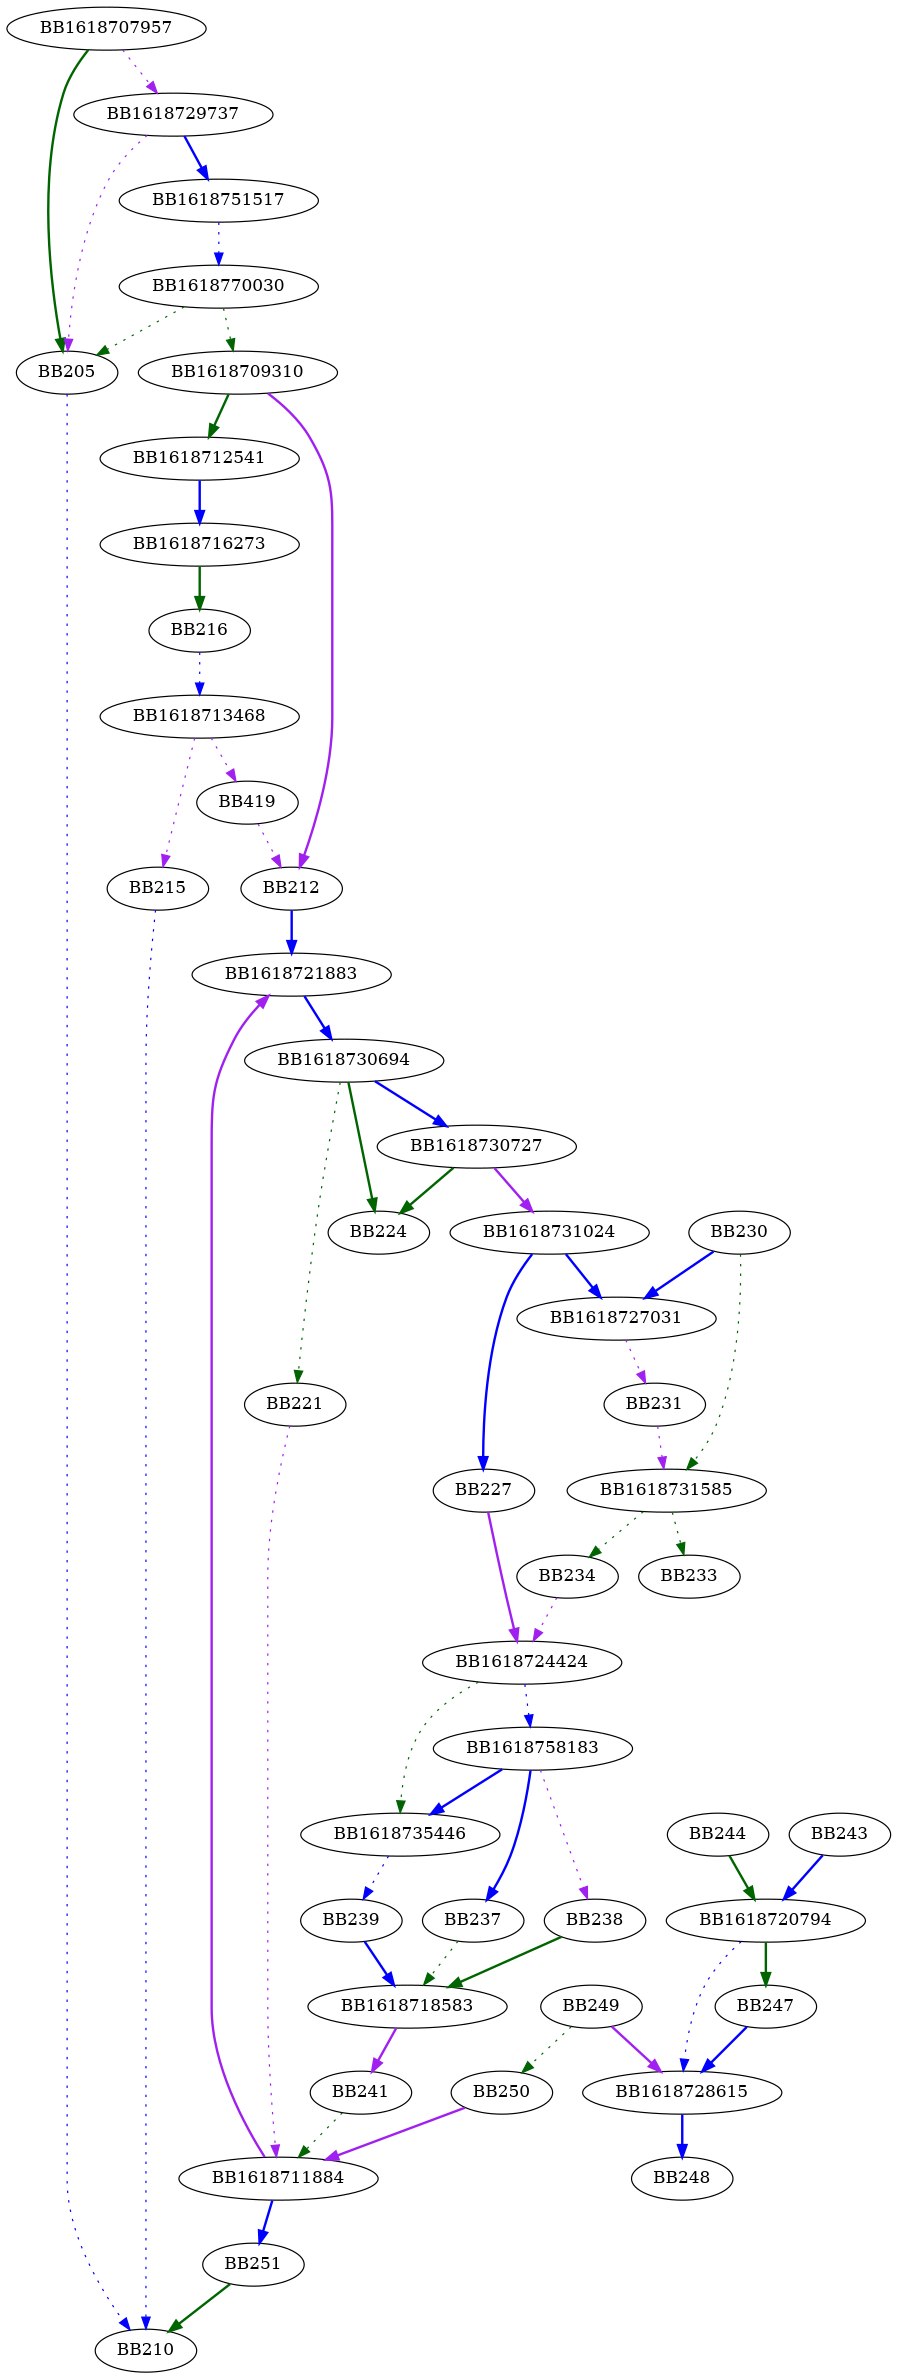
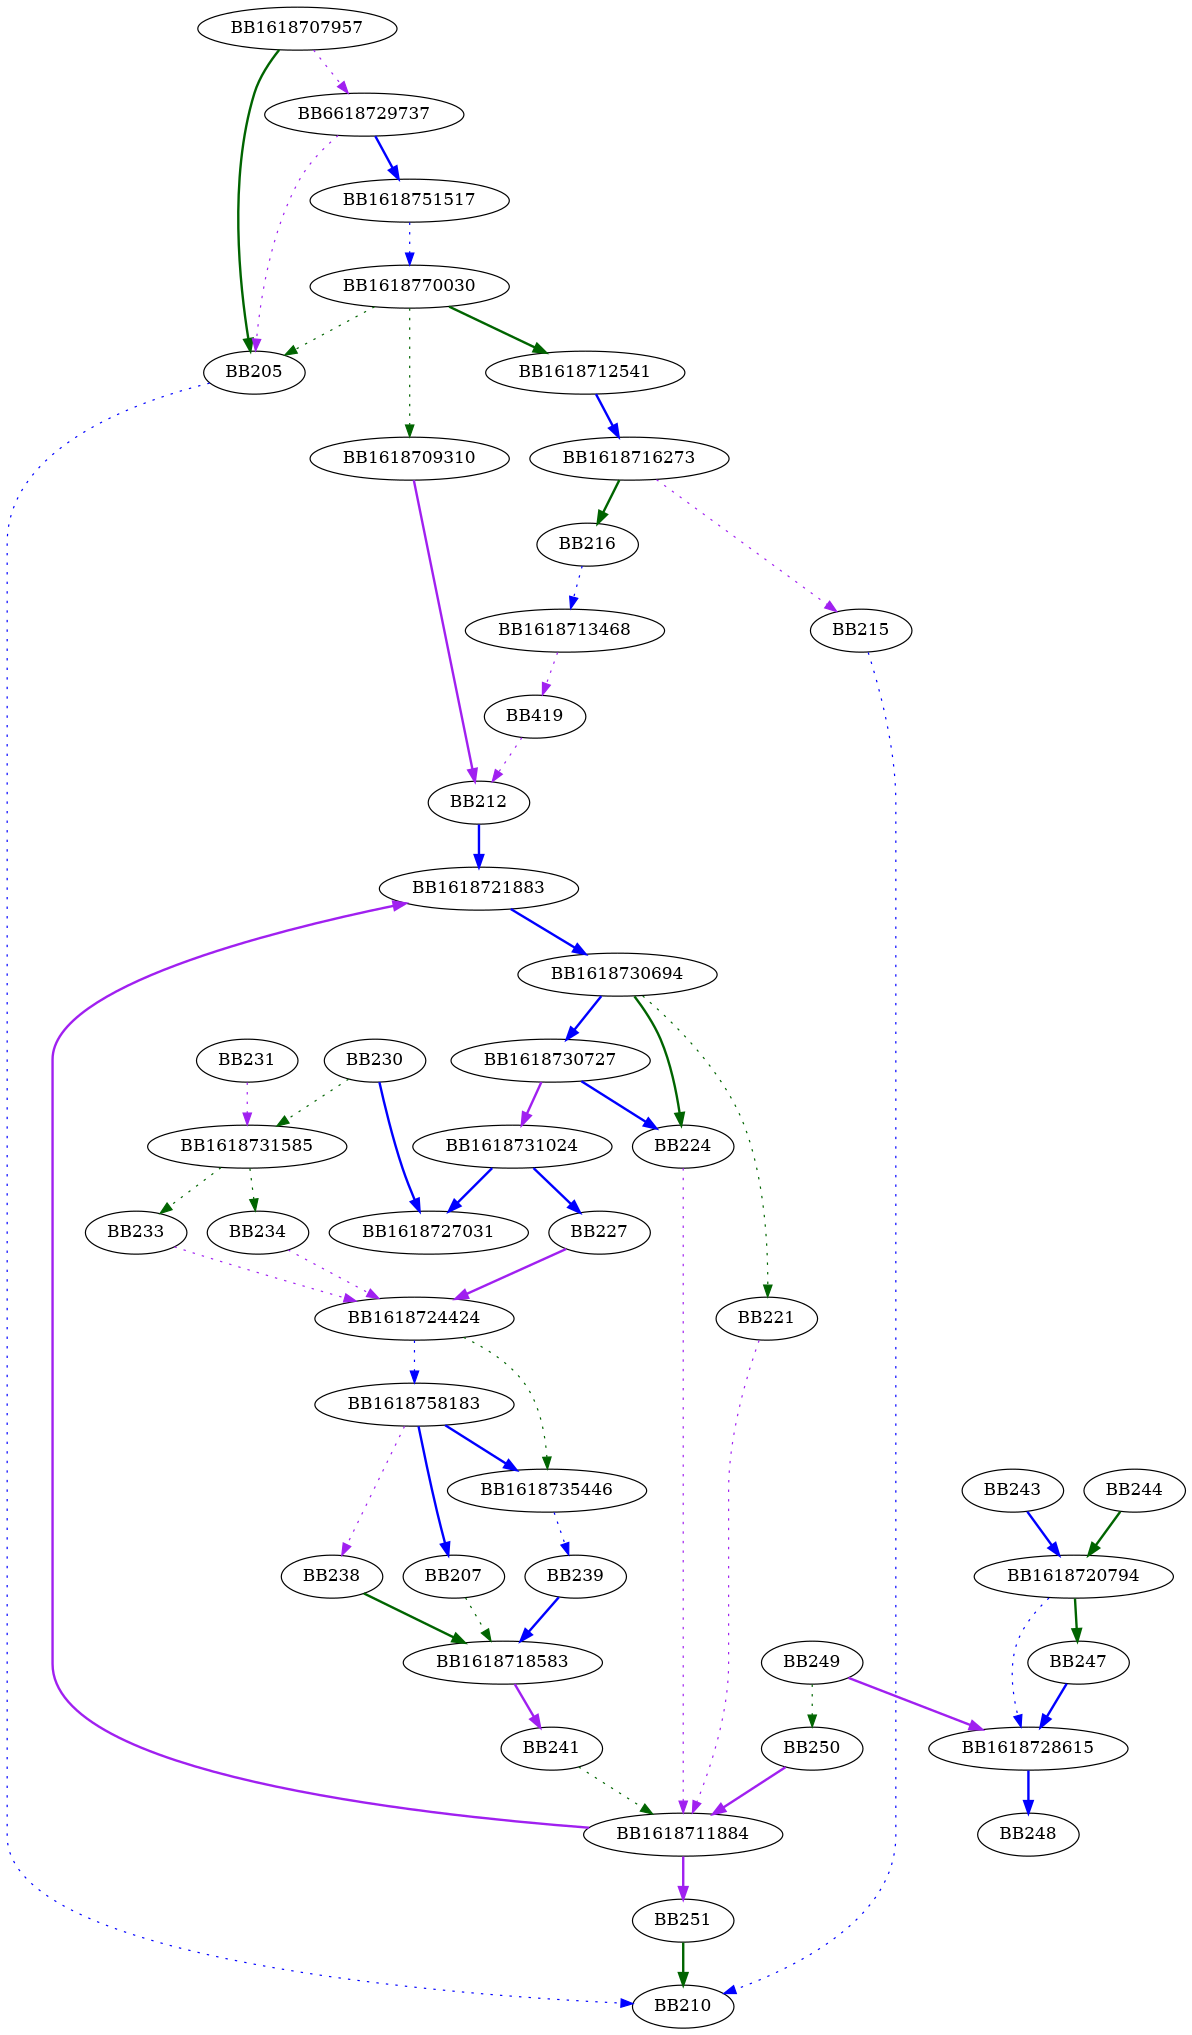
(173, 115) -> (364, 115)
(221, 410) -> (492, 327)
(180, 797) -> (742, 542)
(432, 1186) -> (614, 1102)
none -> (259, 1273)
(633, 1356) -> none
none -> (683, 1485)
(473, 1921) -> (454, 1577)
(268, 2216) -> (683, 1872)
